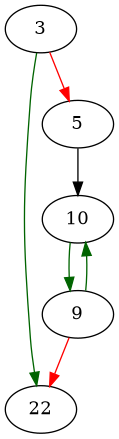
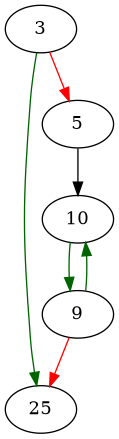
(41, 409) -> (41, 409)
